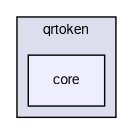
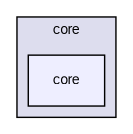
(66, 30) -> (66, 30)
